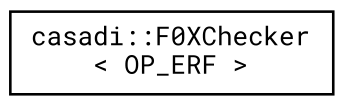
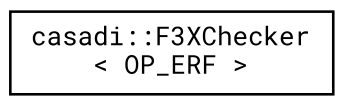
(172, 53) -> (172, 53)
